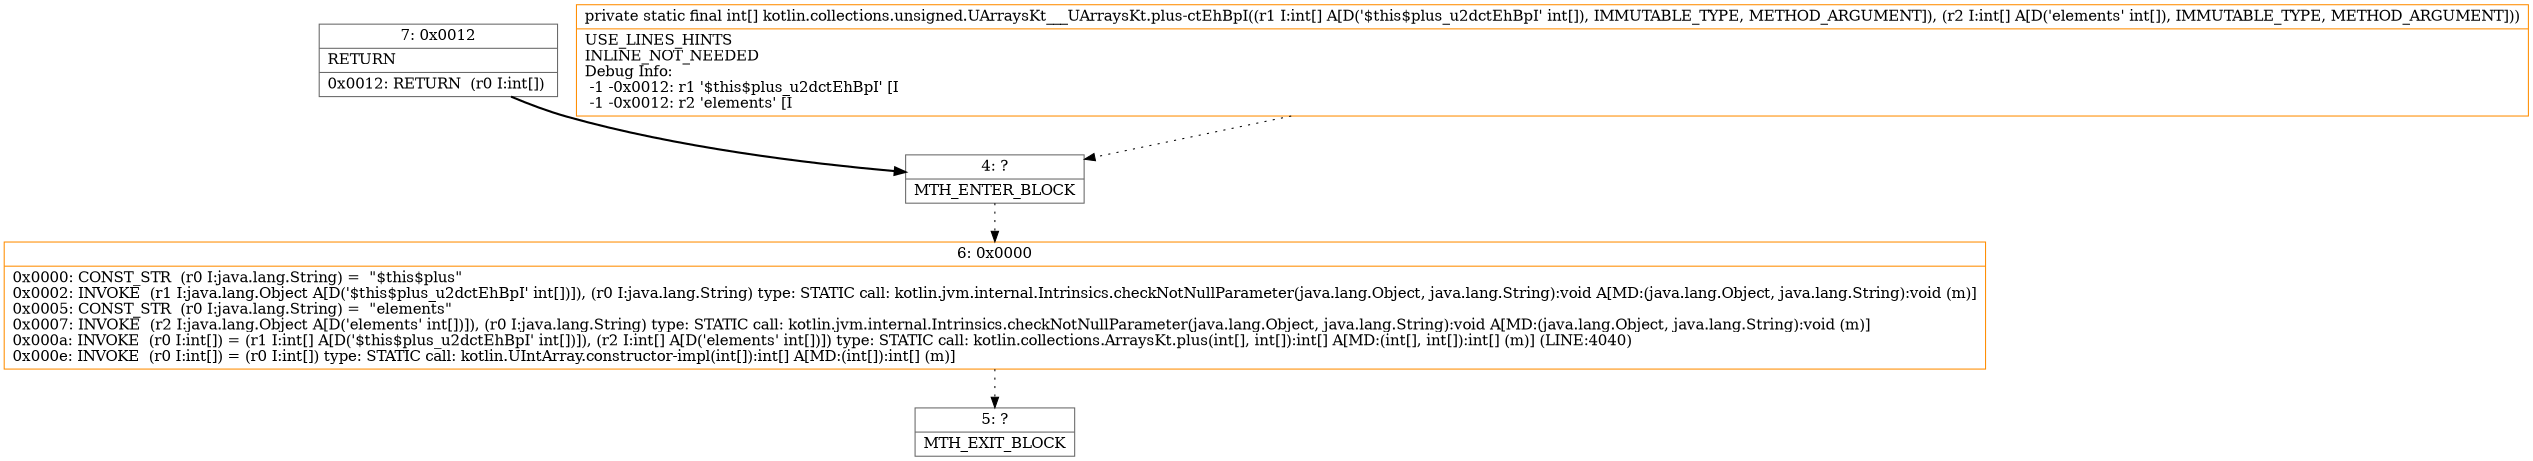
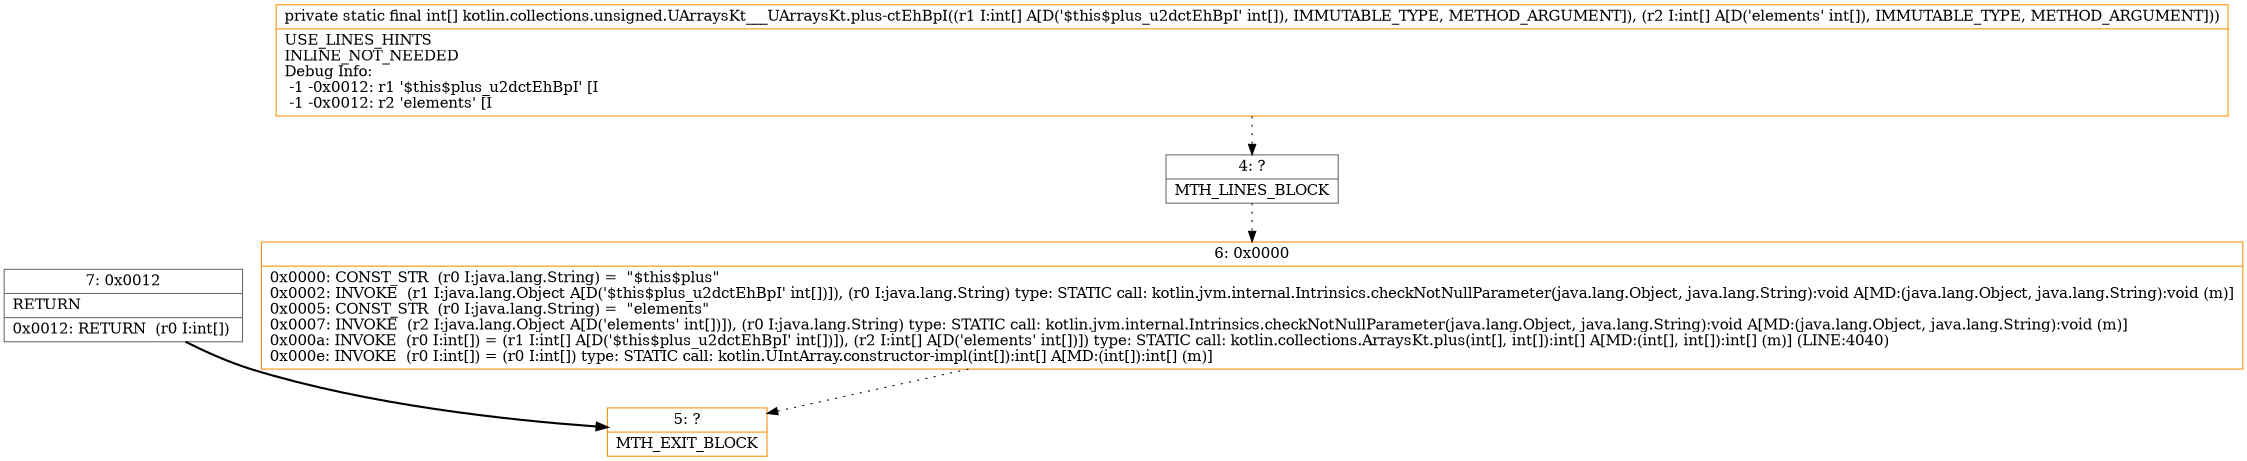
(700, 146) -> (387, 401)
(995, 191) -> (1252, 191)
(995, 432) -> (687, 432)
